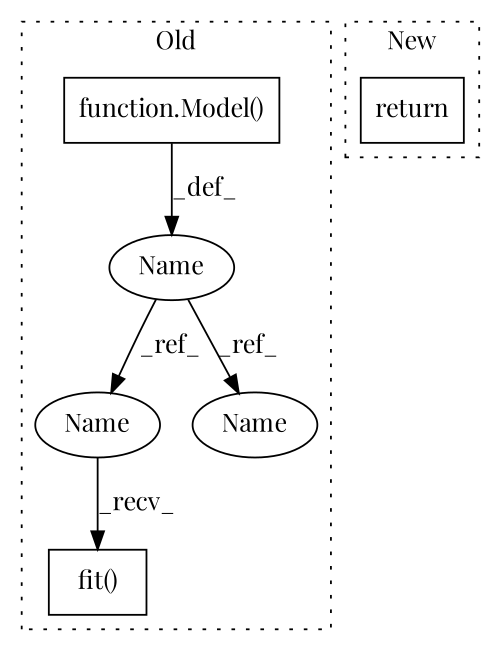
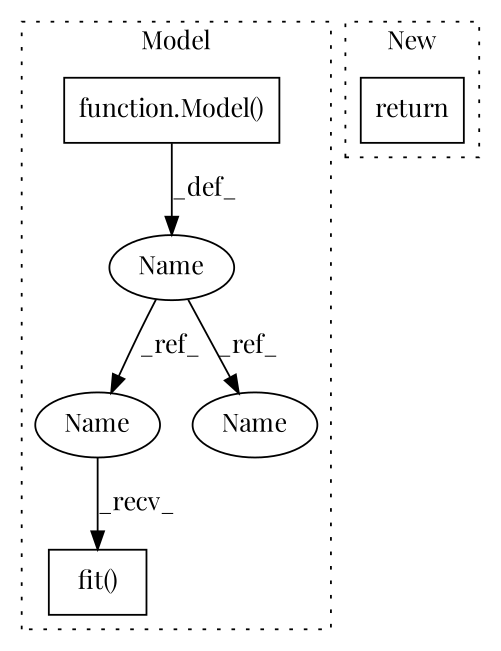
(176, 42) -> (176, 42)
